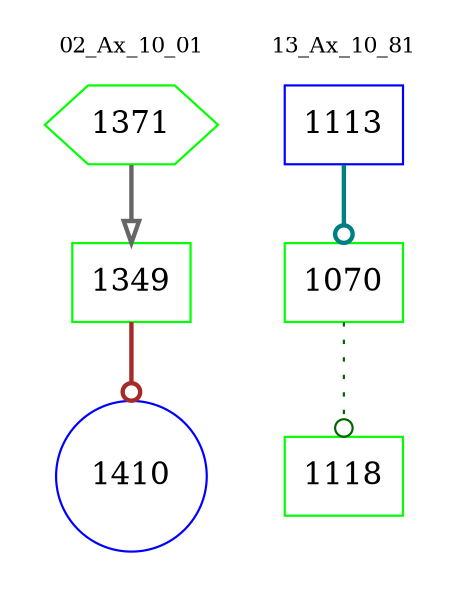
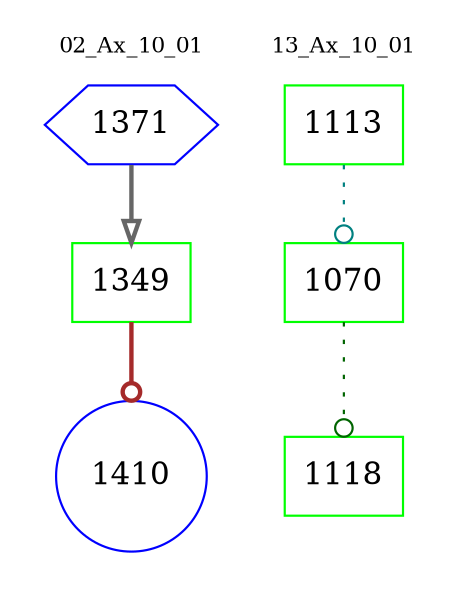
(344, 47) -> (344, 47)
(131, 125) -> (131, 125)
(344, 125) -> (344, 125)
(344, 195) -> (344, 195)
